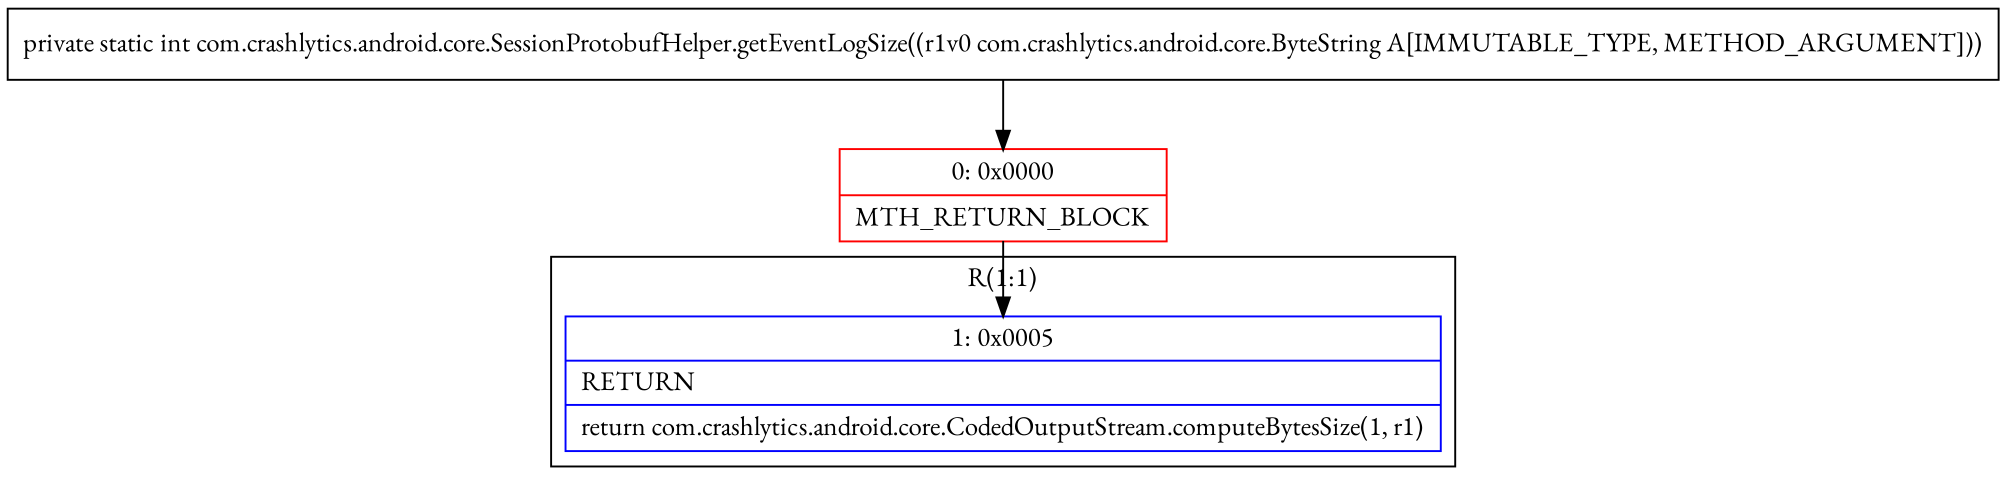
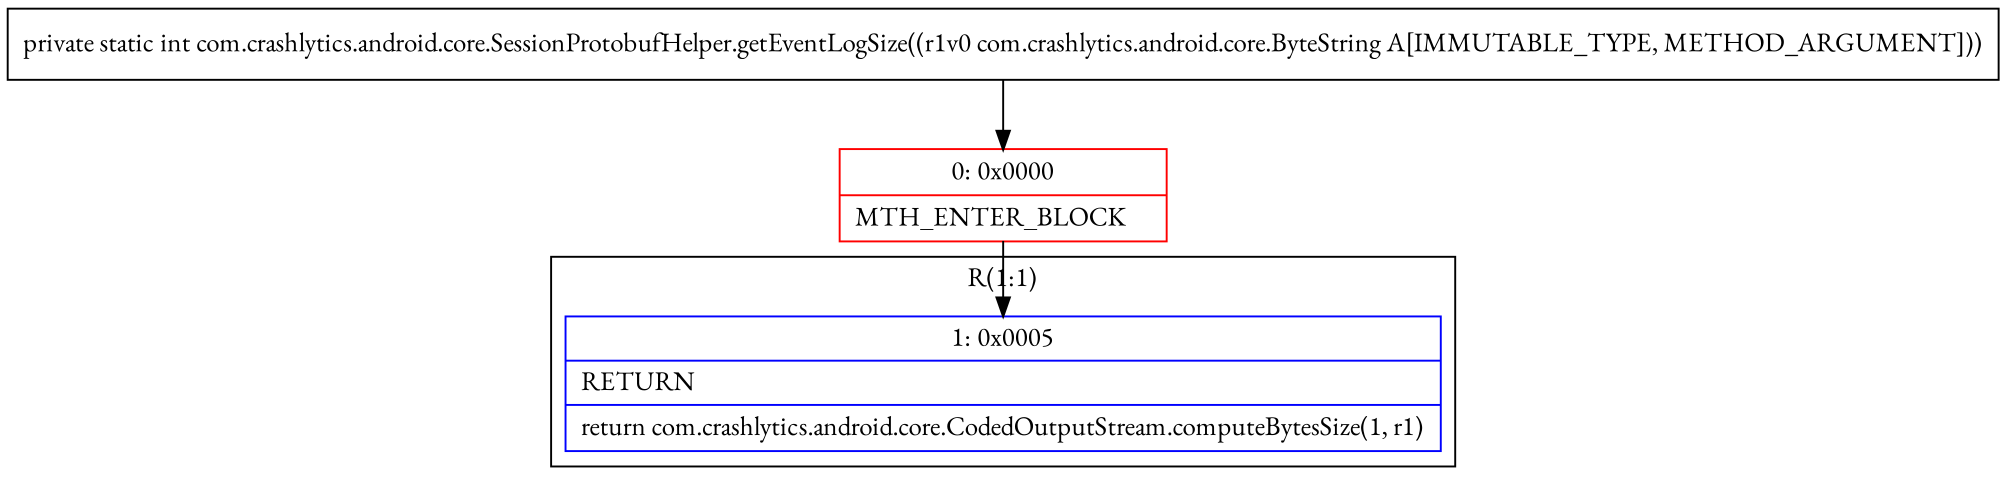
(1003, 217) -> (992, 217)
